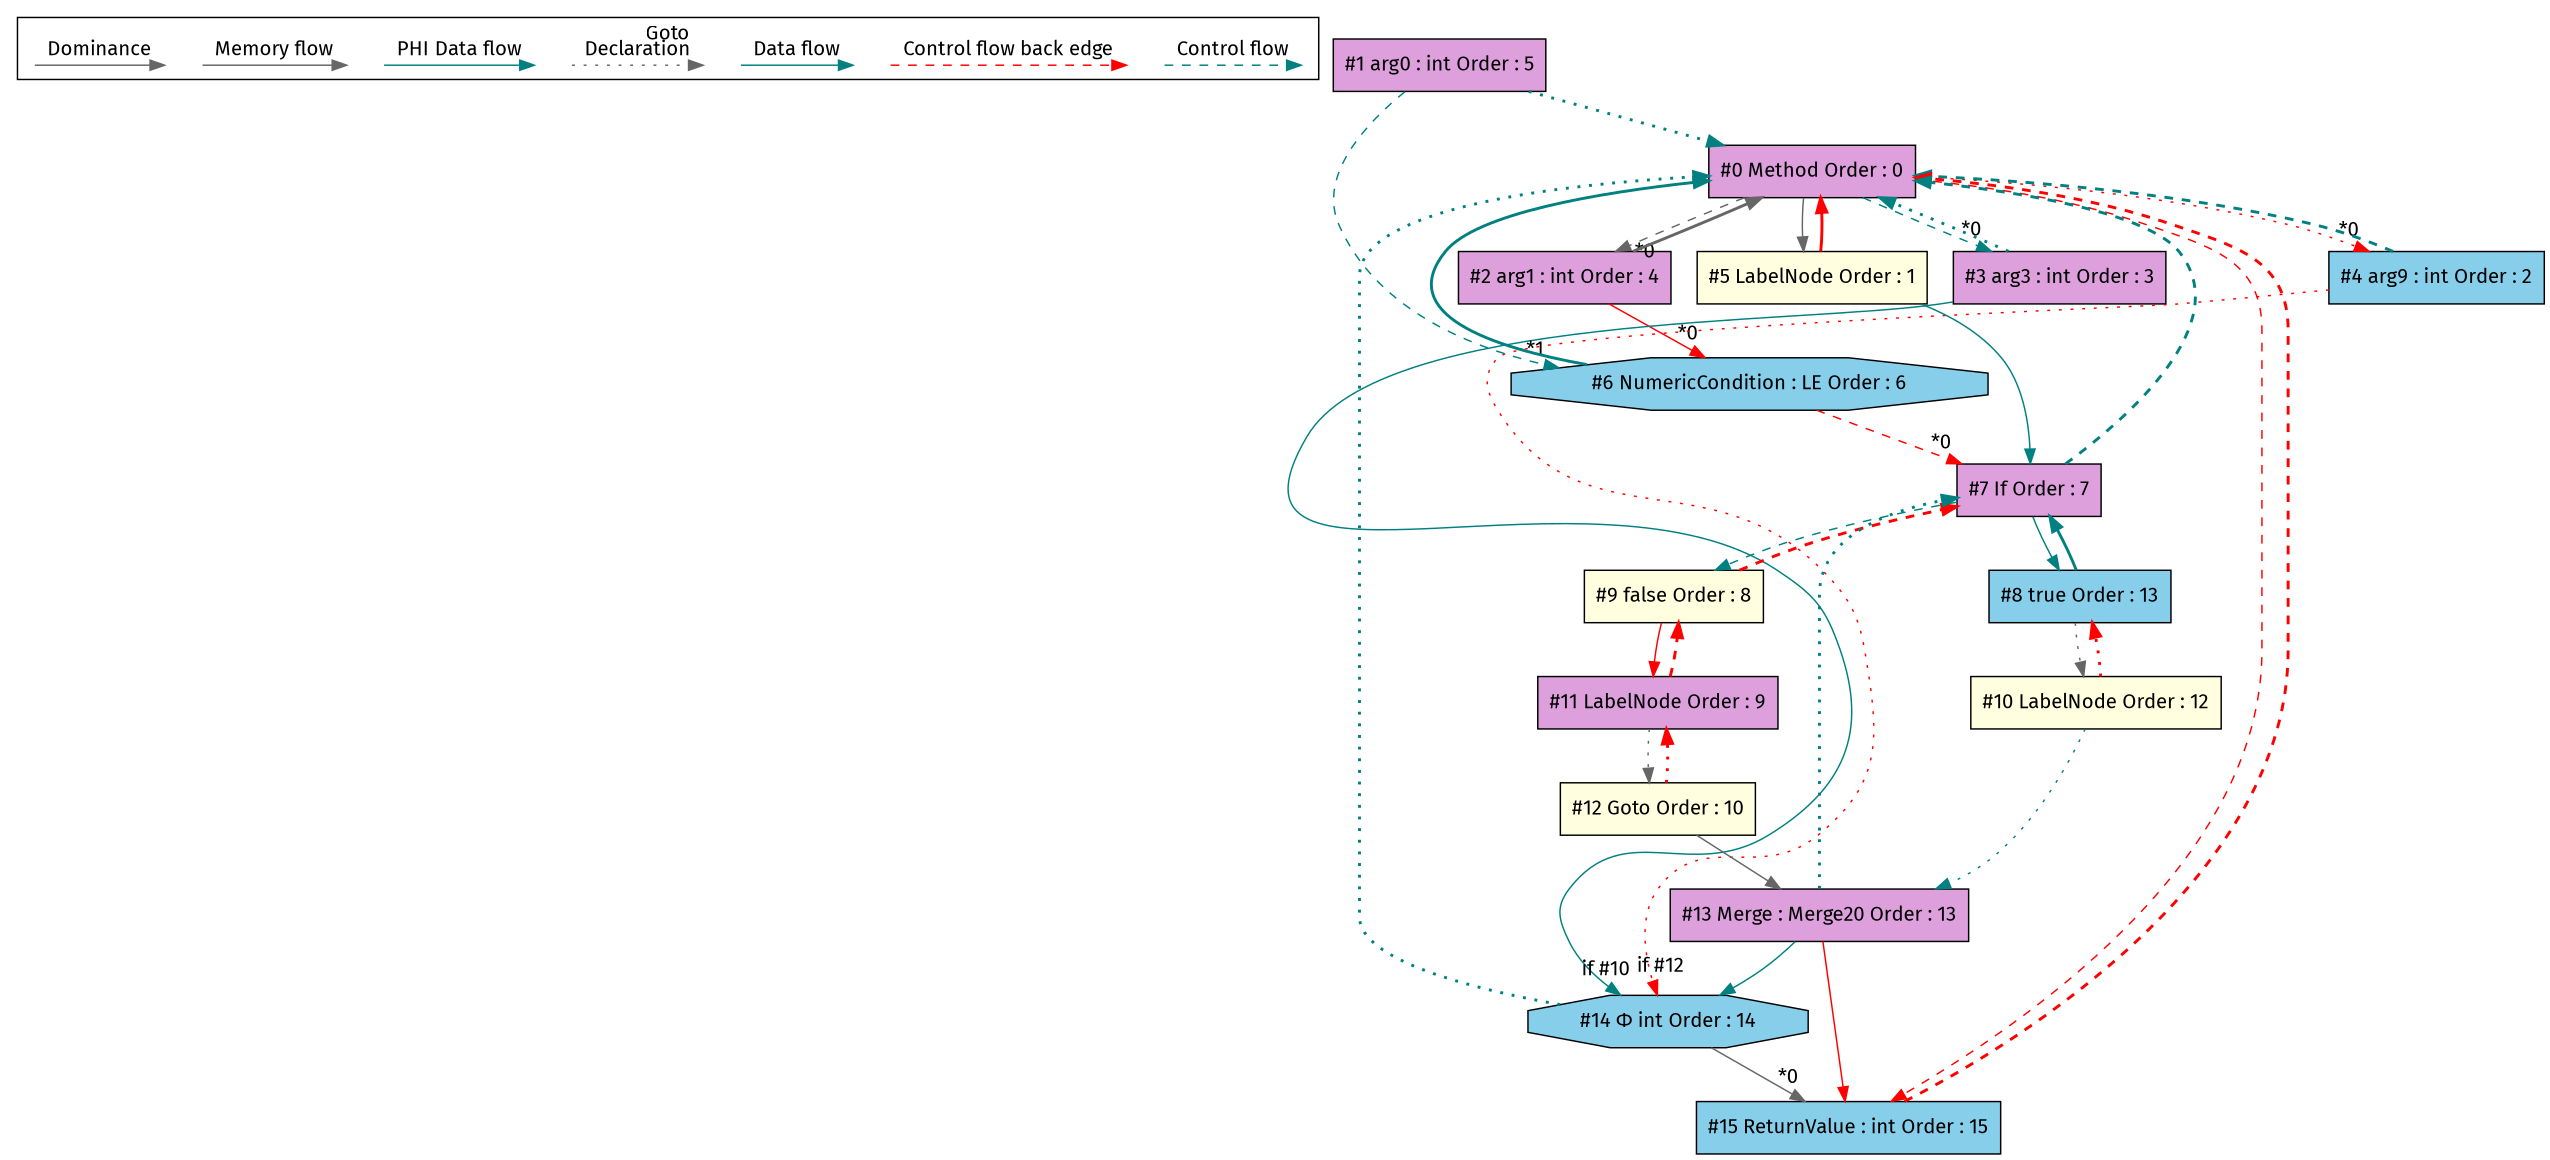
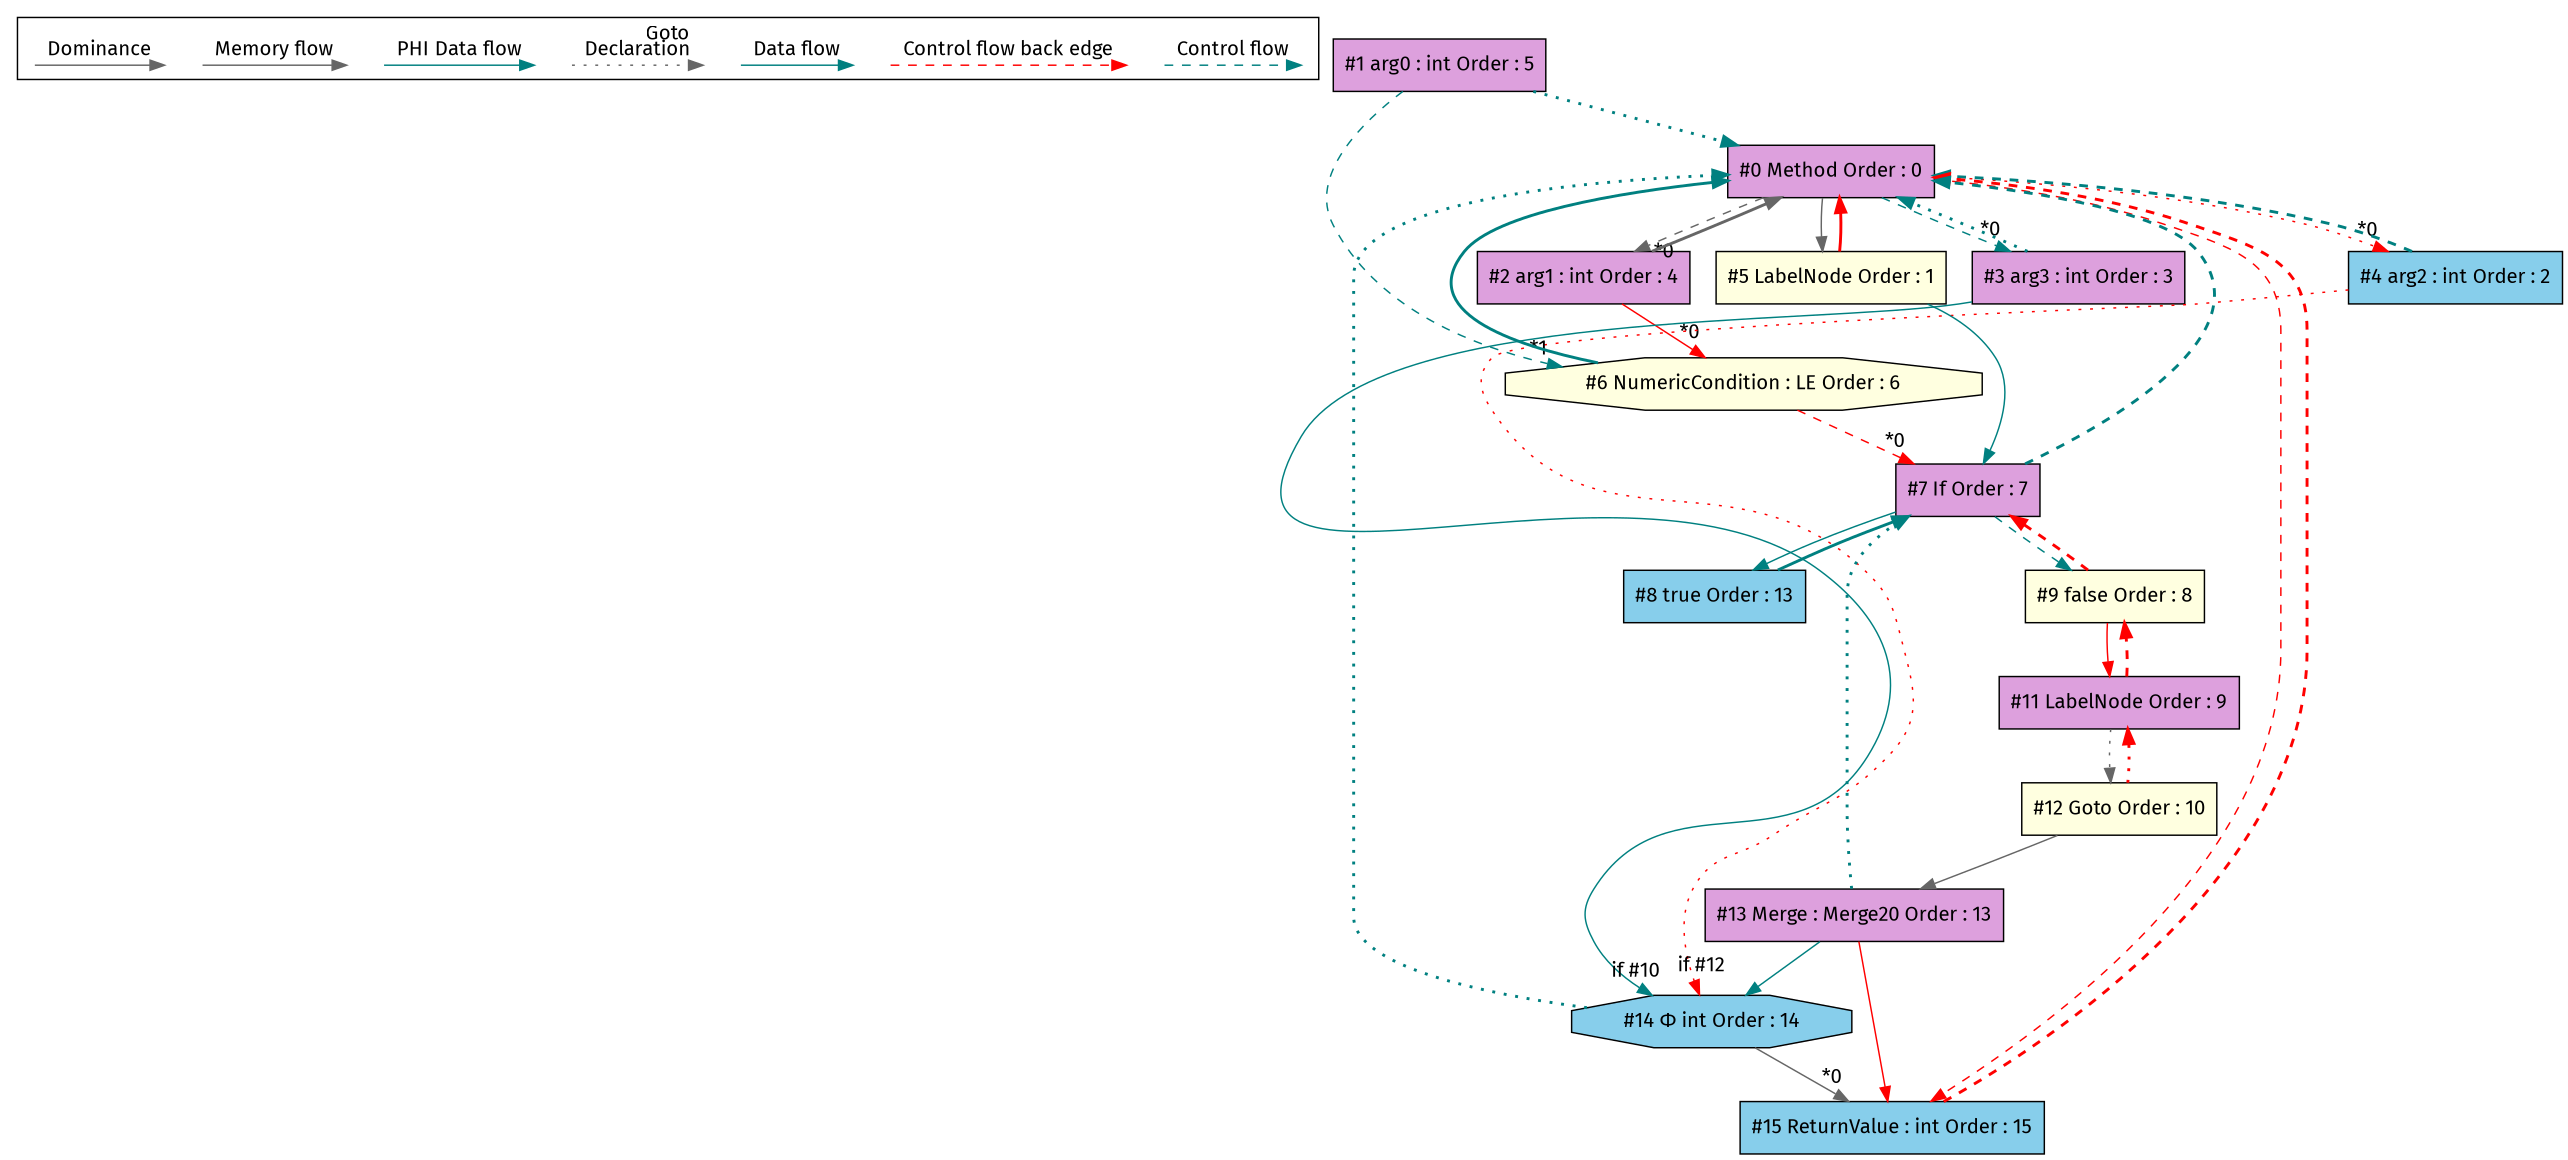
(2437, 278) -> (2456, 278)
(1750, 384) -> (1744, 384)
(2096, 703) -> none
